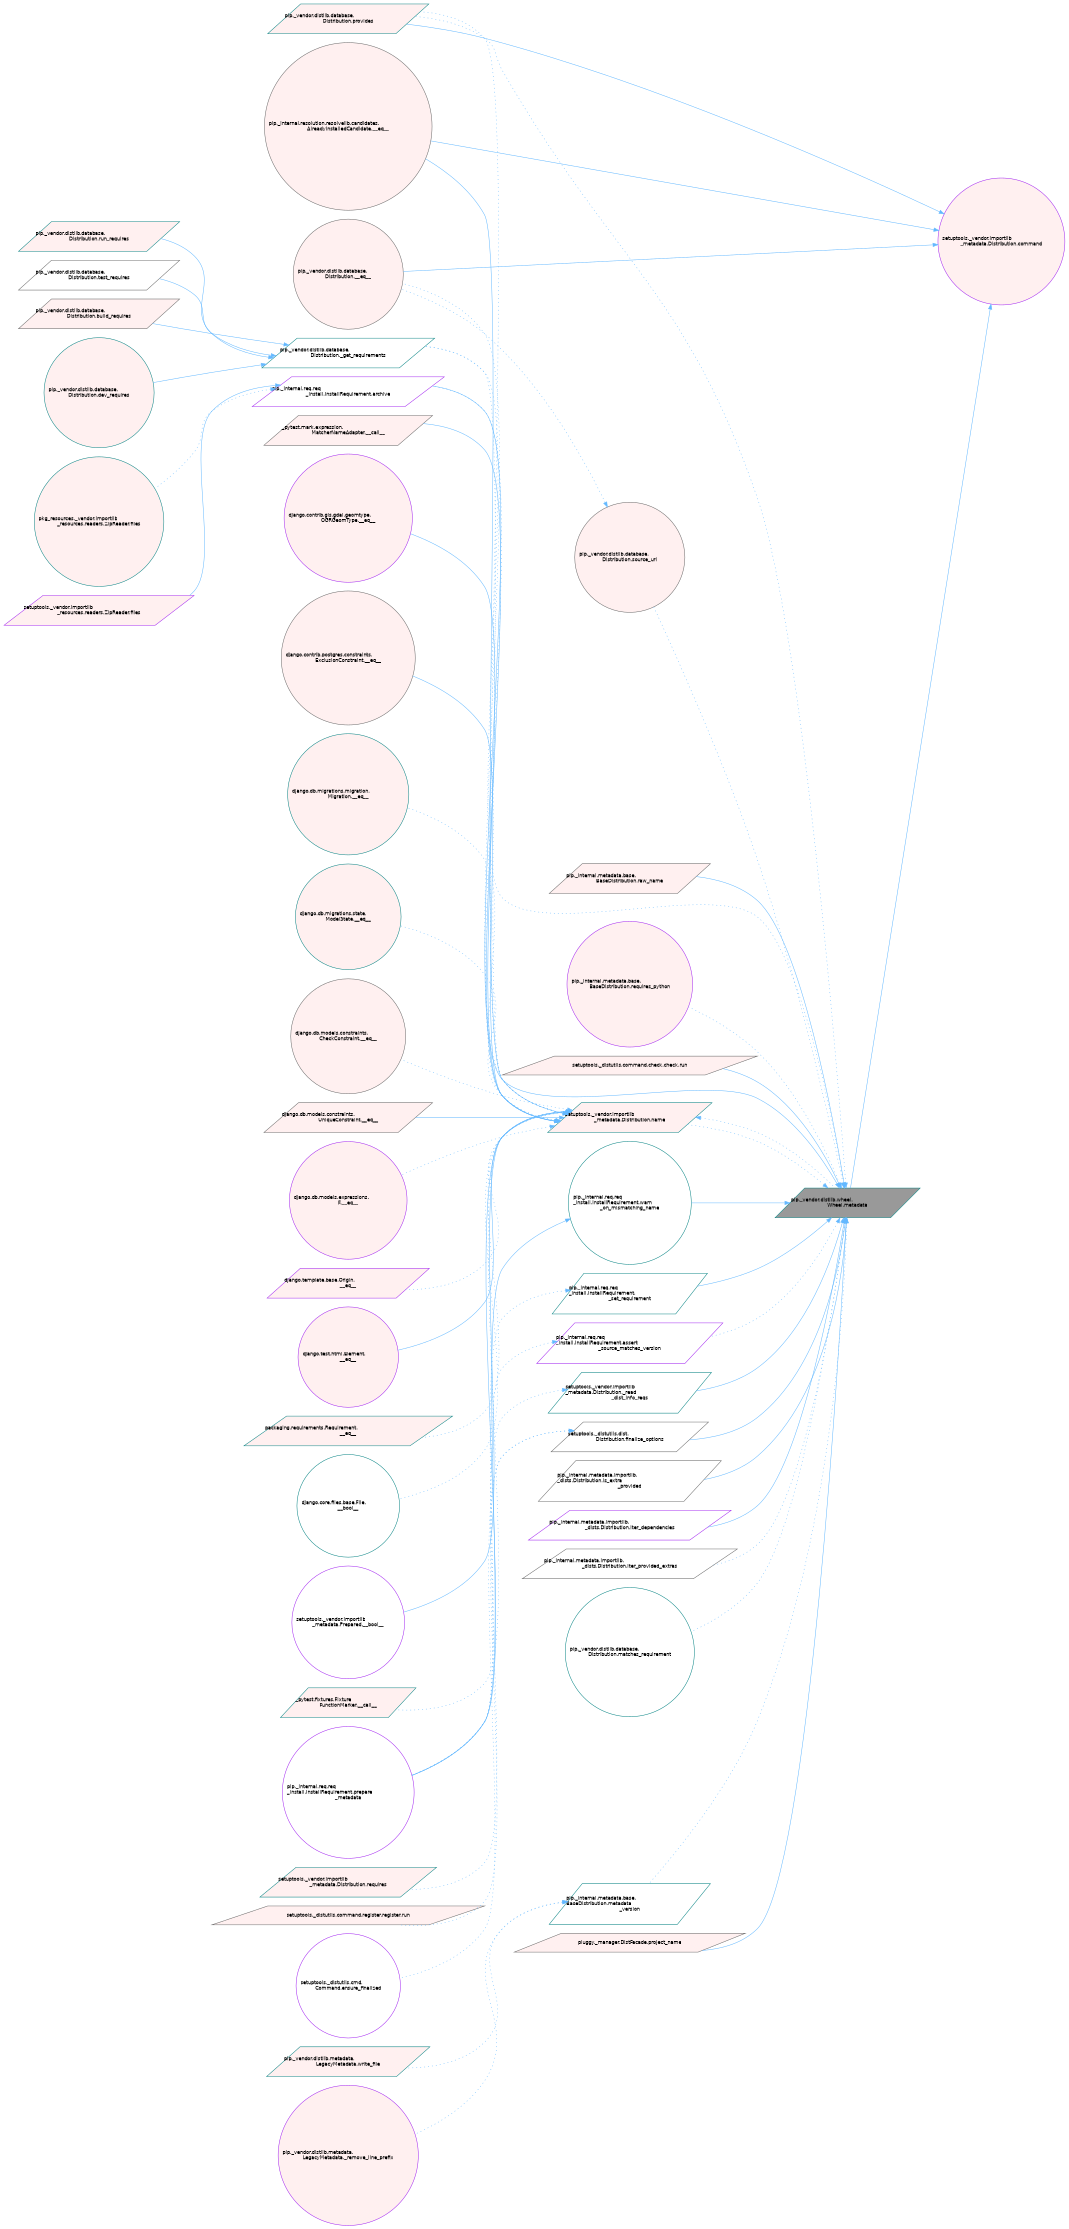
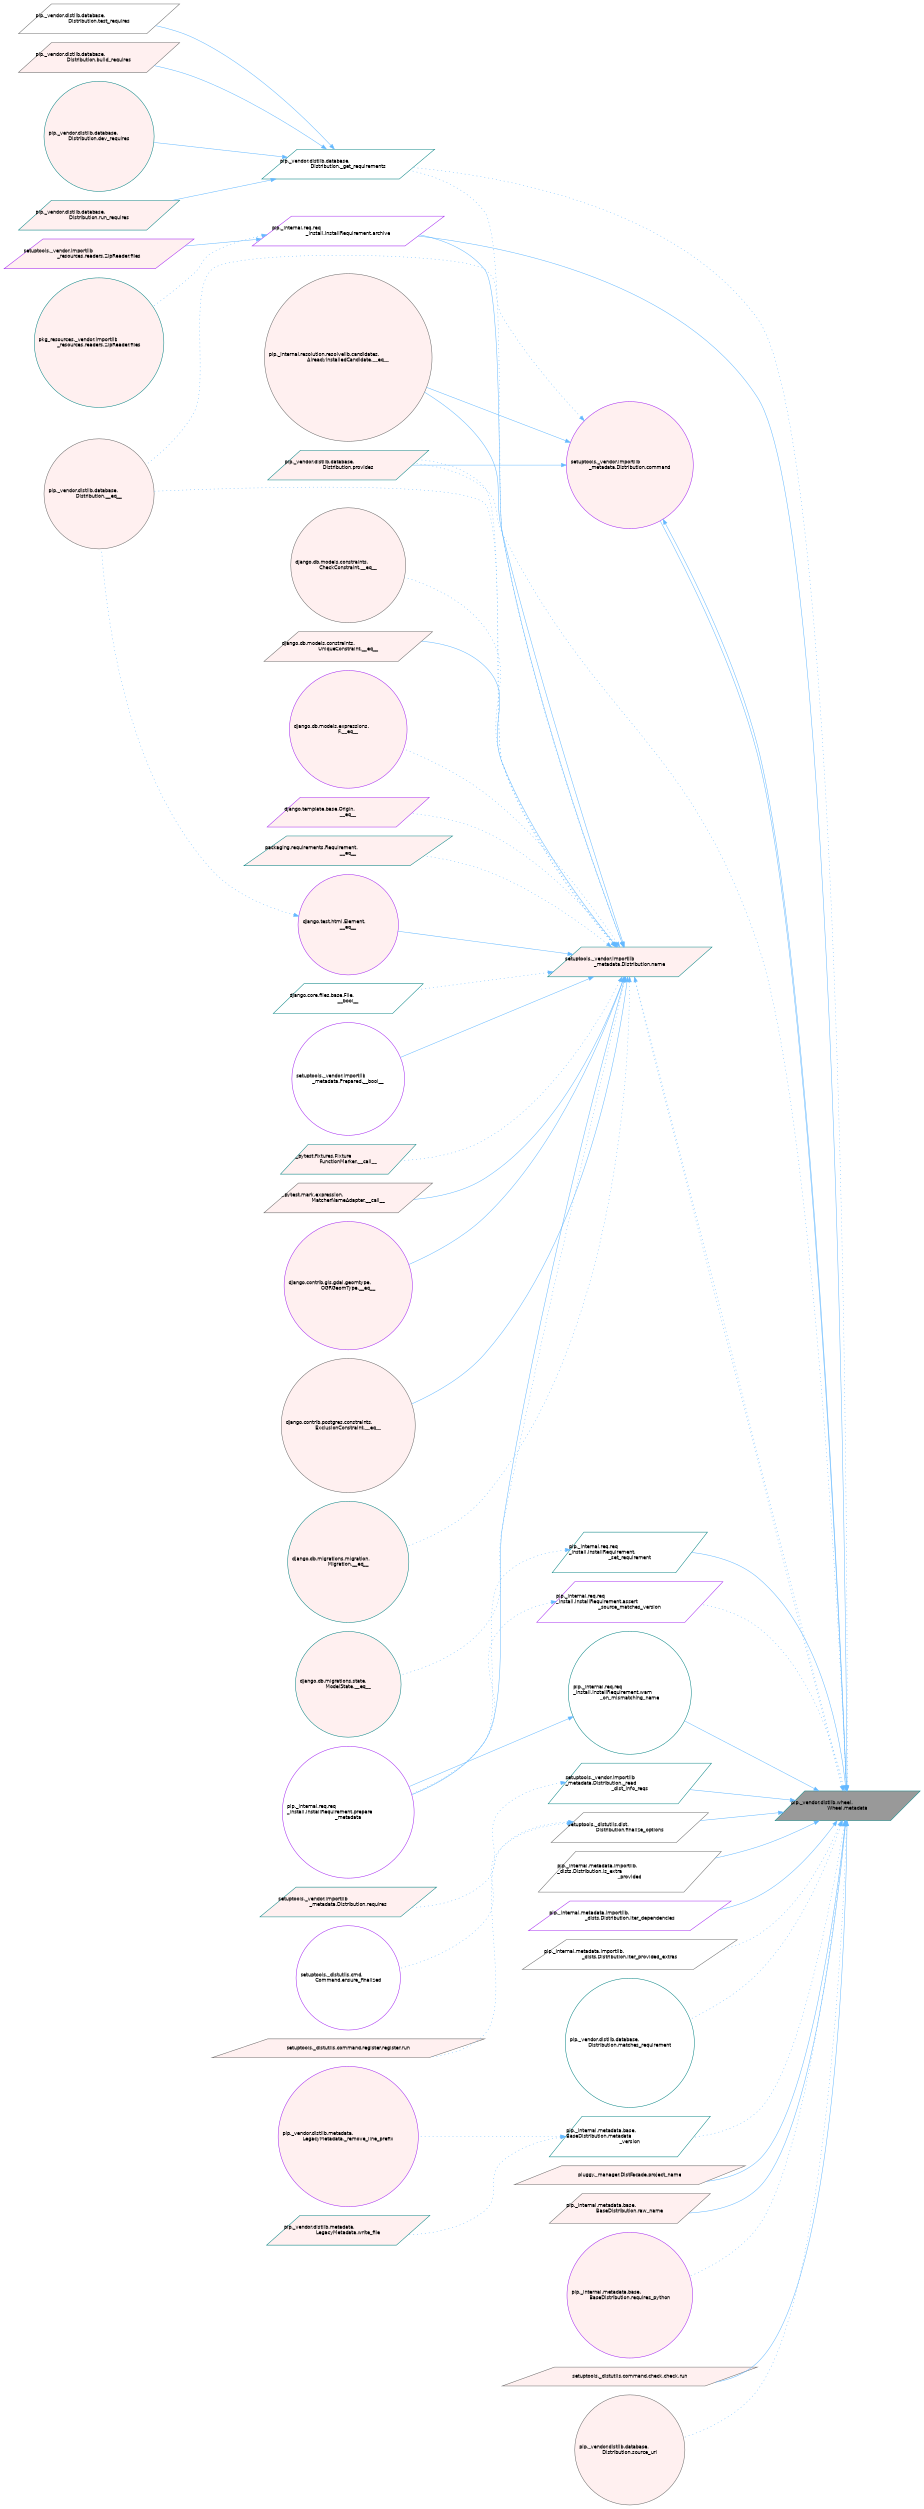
(668, 258) -> (329, 256)
(524, 374) -> (148, 763)
(494, 754) -> (511, 576)
none -> (808, 1142)
(348, 1506) -> (348, 999)
